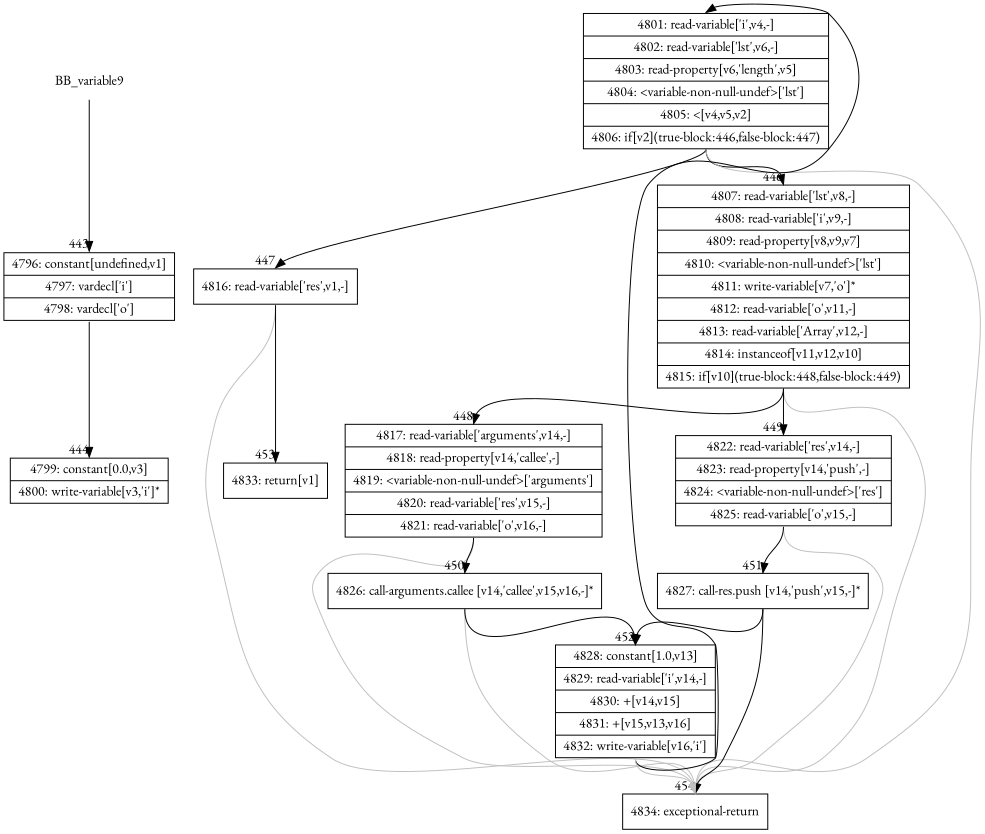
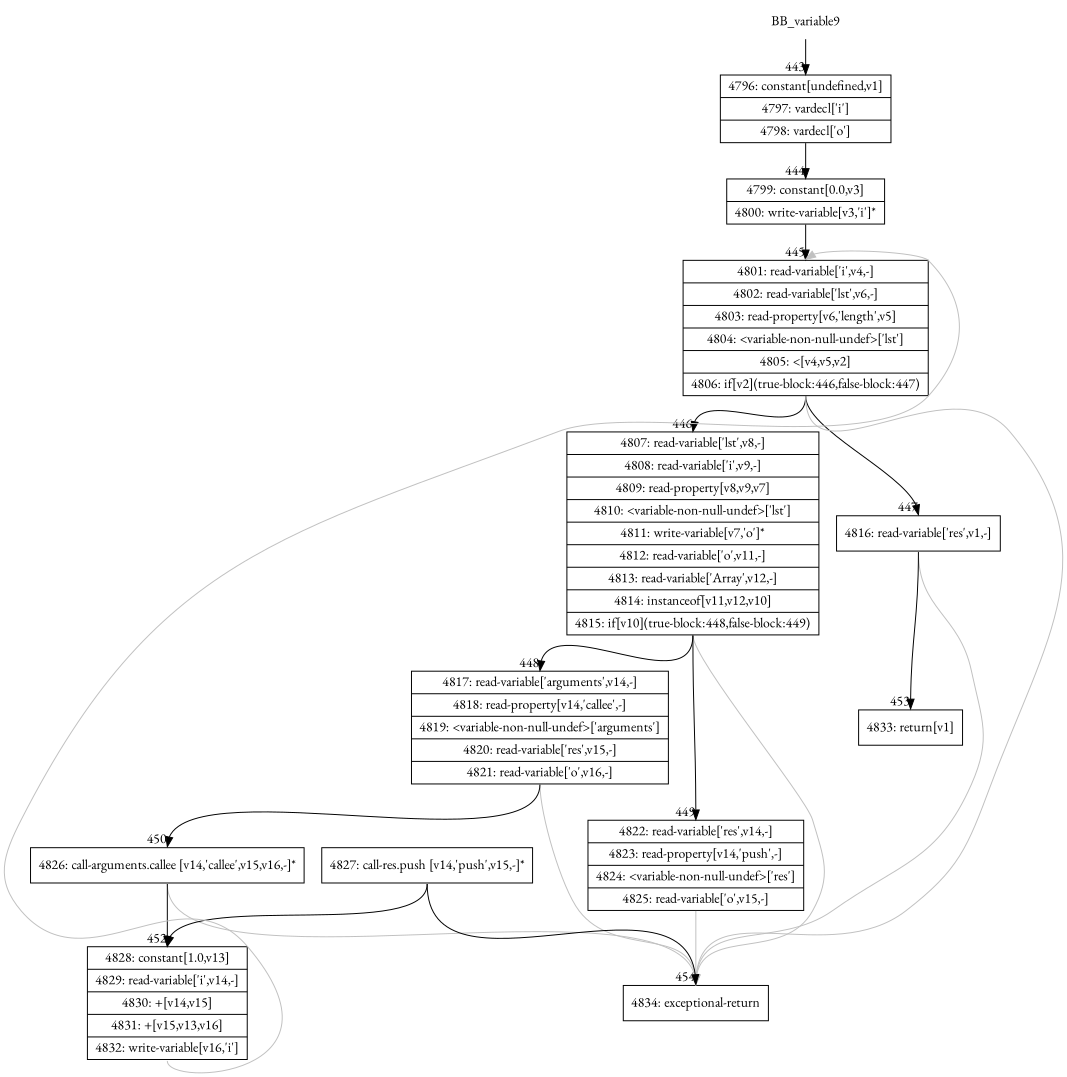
none -> (806, 237)
(630, 305) -> (276, 545)
(776, 546) -> none
(660, 775) -> none
